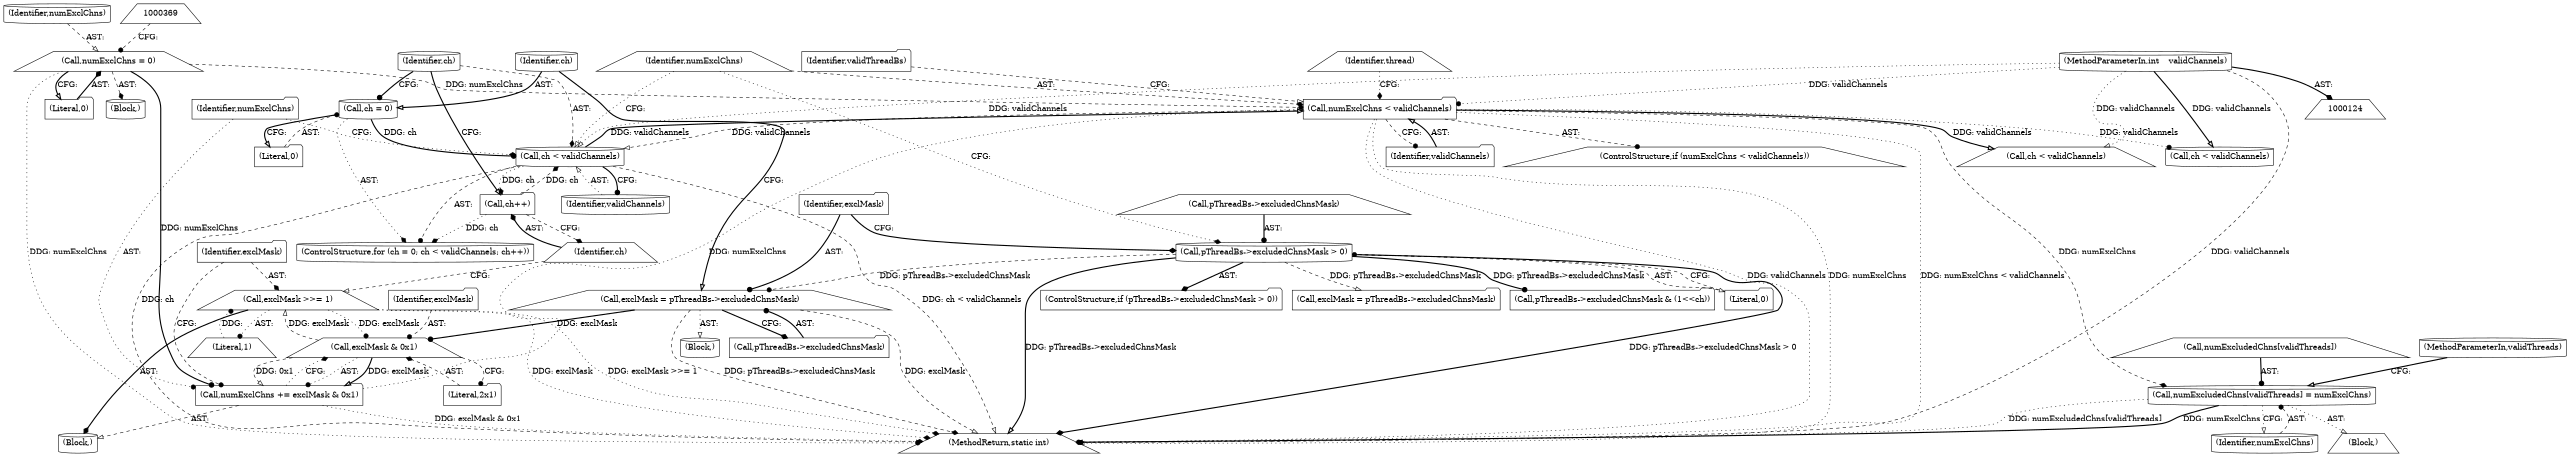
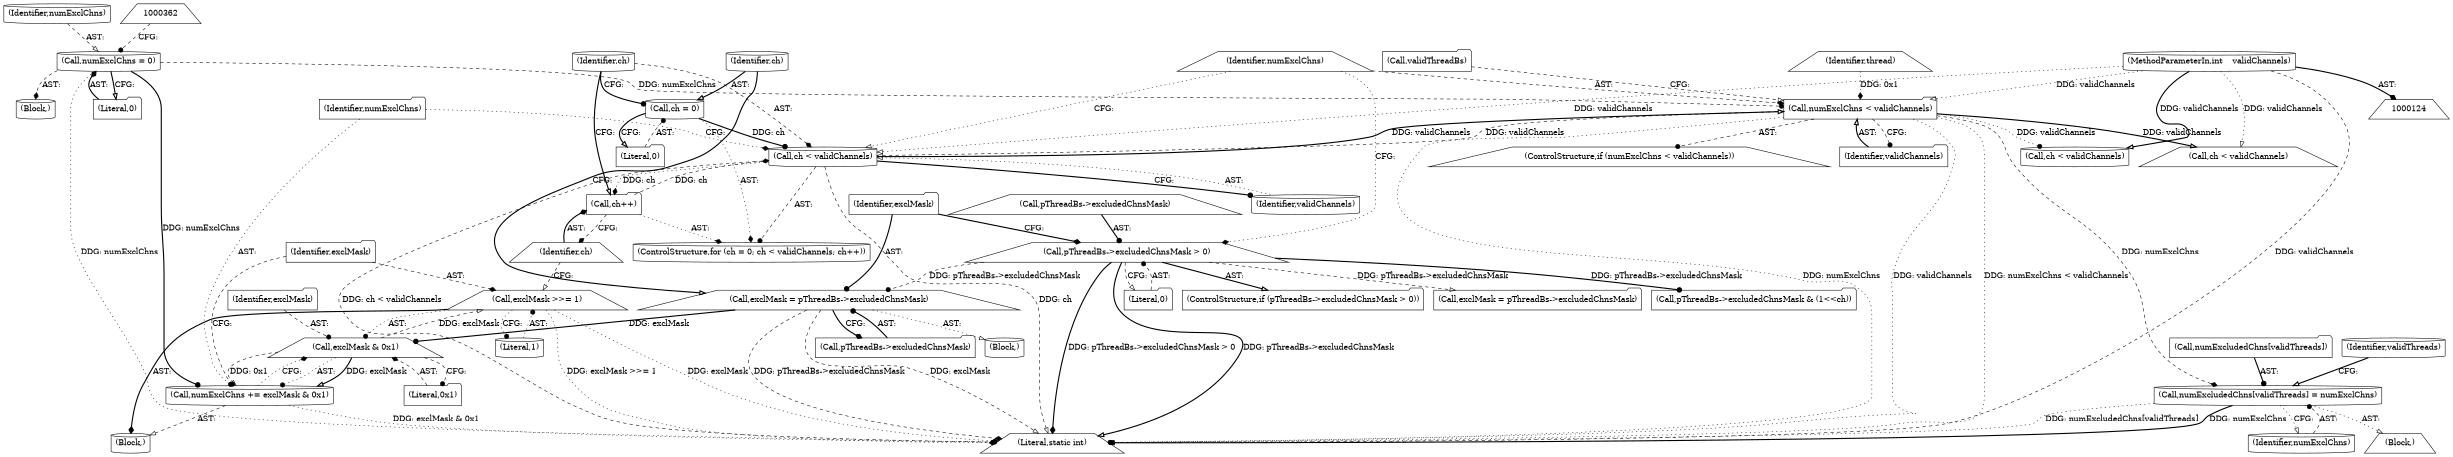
(161, 14) -> (161, 14)
(109, 61) -> (109, 61)
(856, 61) -> (1427, 61)
(1391, 85) -> (1880, 85)
(1760, 85) -> (2039, 85)
(749, 218) -> none
(482, 228) -> (702, 228)
(1264, 252) -> (1127, 252)
(1216, 275) -> (1212, 276)
(233, 324) -> (540, 324)
(266, 324) -> (514, 324)
(389, 324) -> (399, 324)
(232, 348) -> (520, 348)
(2260, 348) -> (2251, 348)
(2493, 348) -> (2394, 348)
(279, 396) -> (250, 396)
(472, 396) -> (433, 396)
(999, 443) -> (1052, 443)
